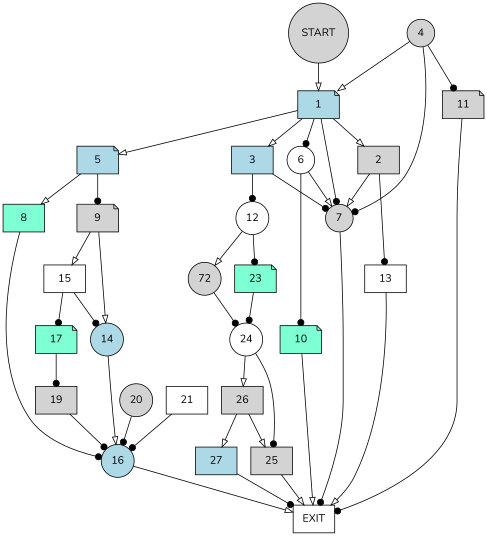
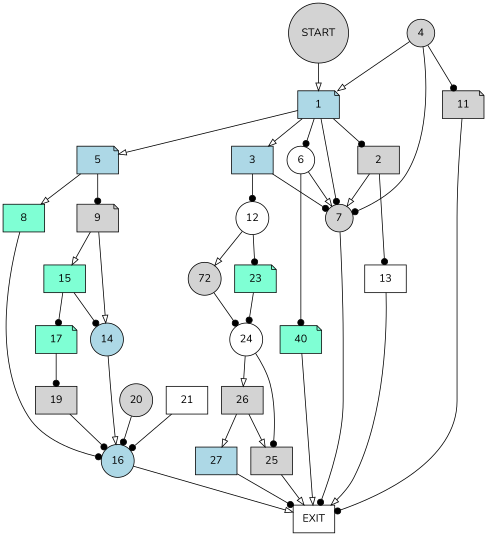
(346, 130) -> (346, 130)
(65, 279) -> (65, 279)
(301, 340) -> (301, 340)
